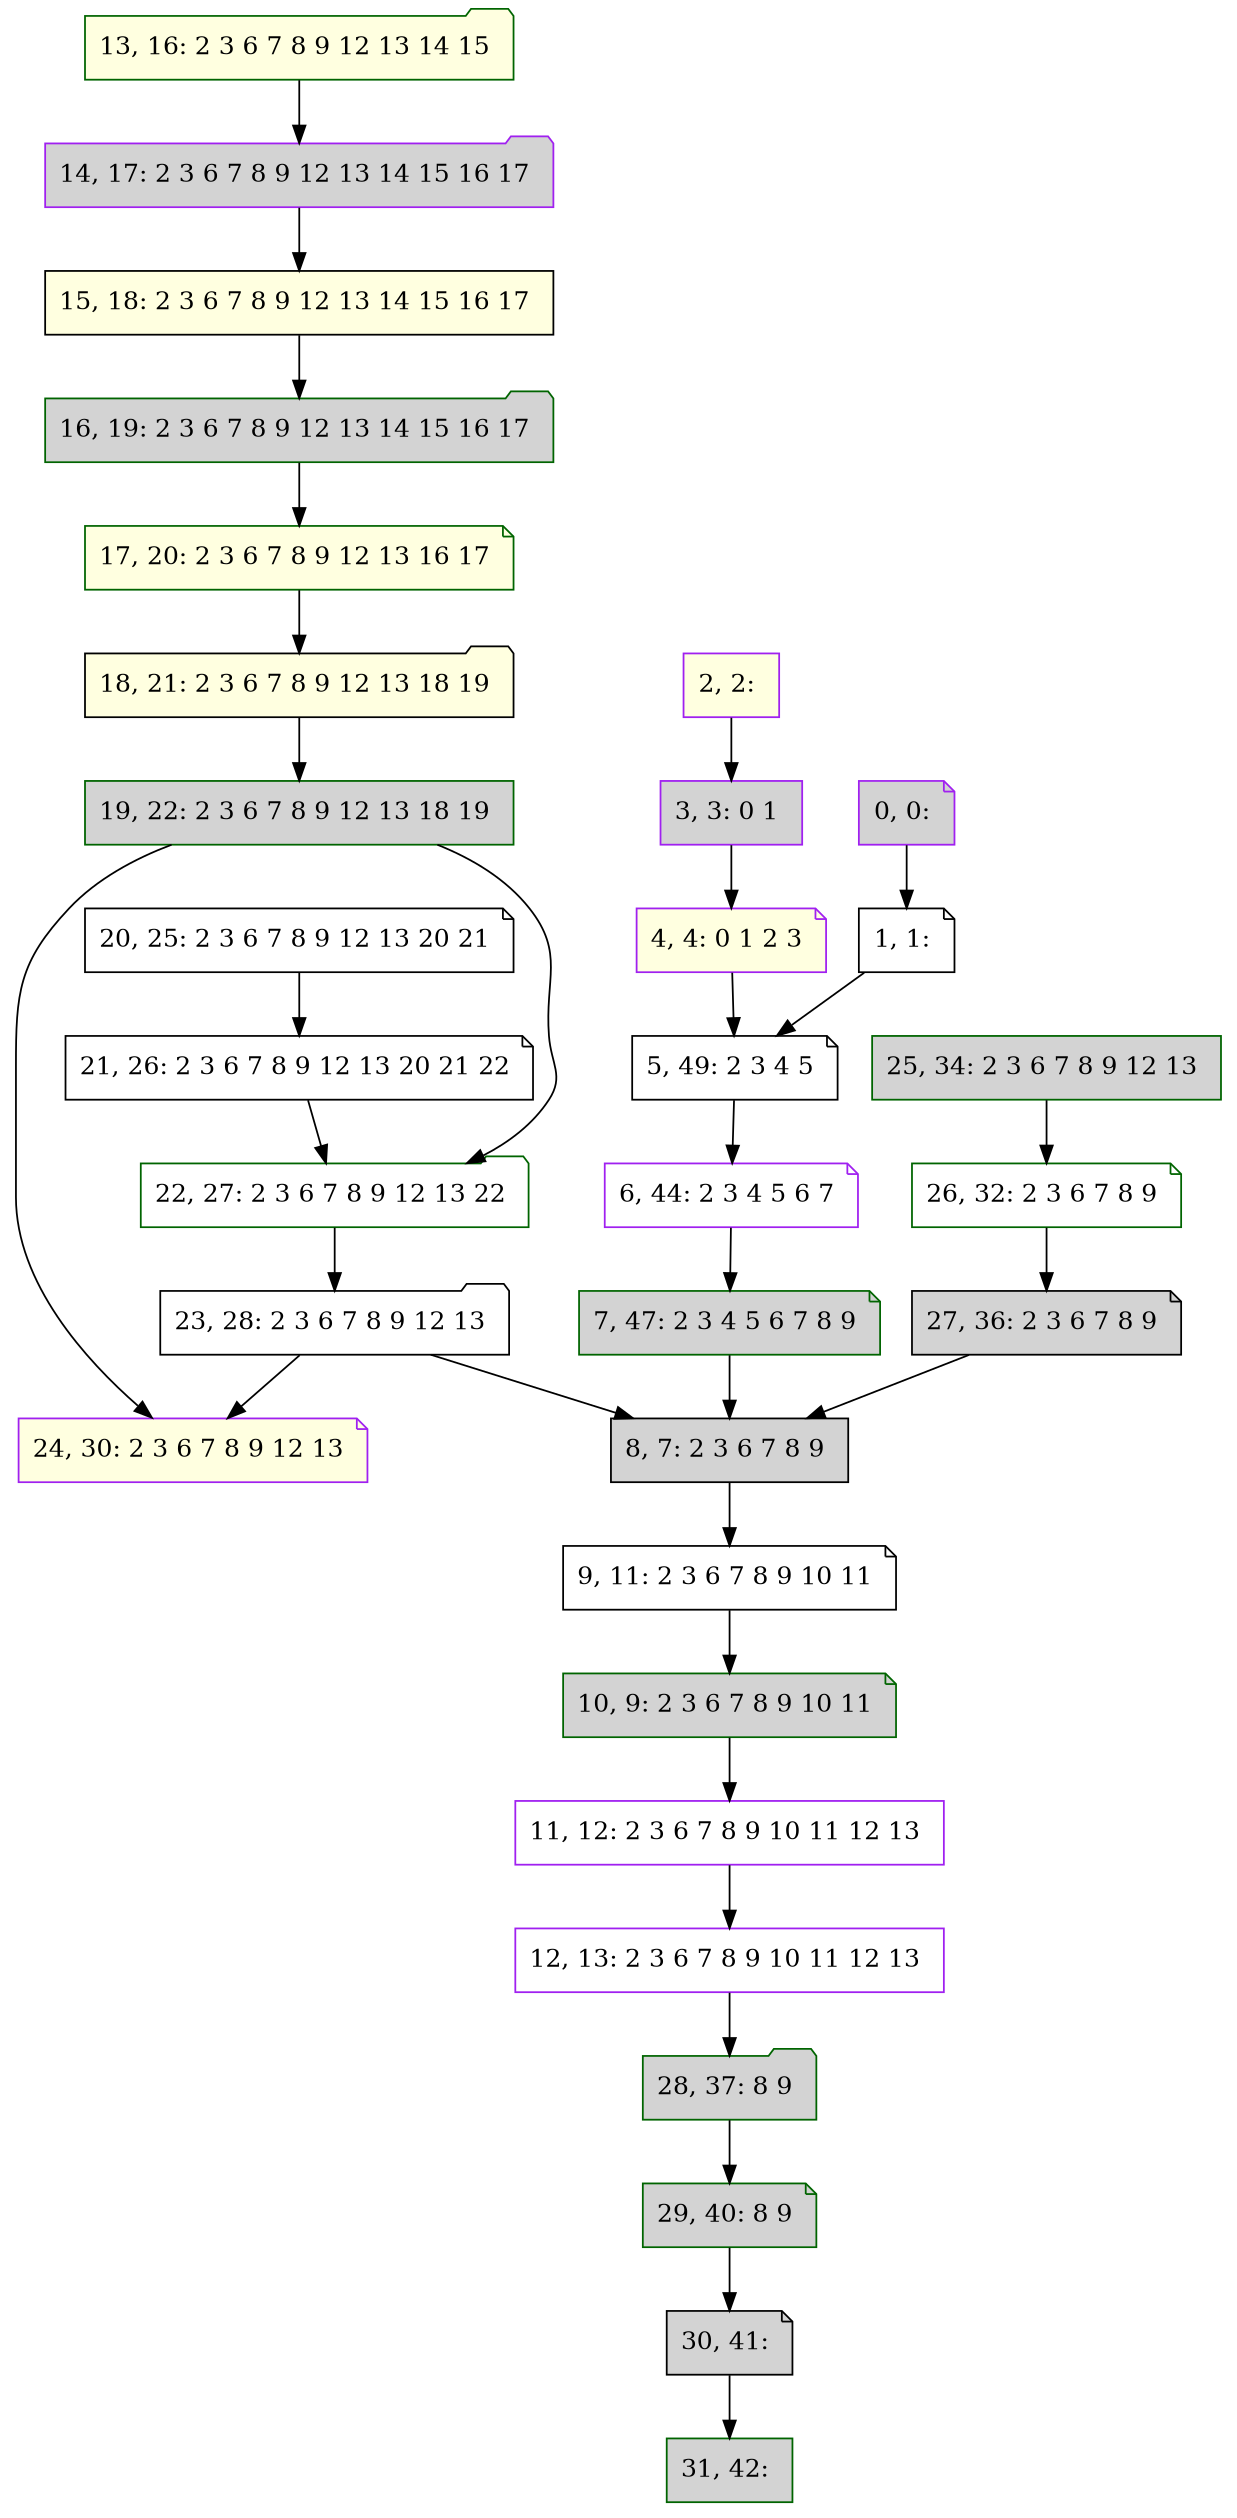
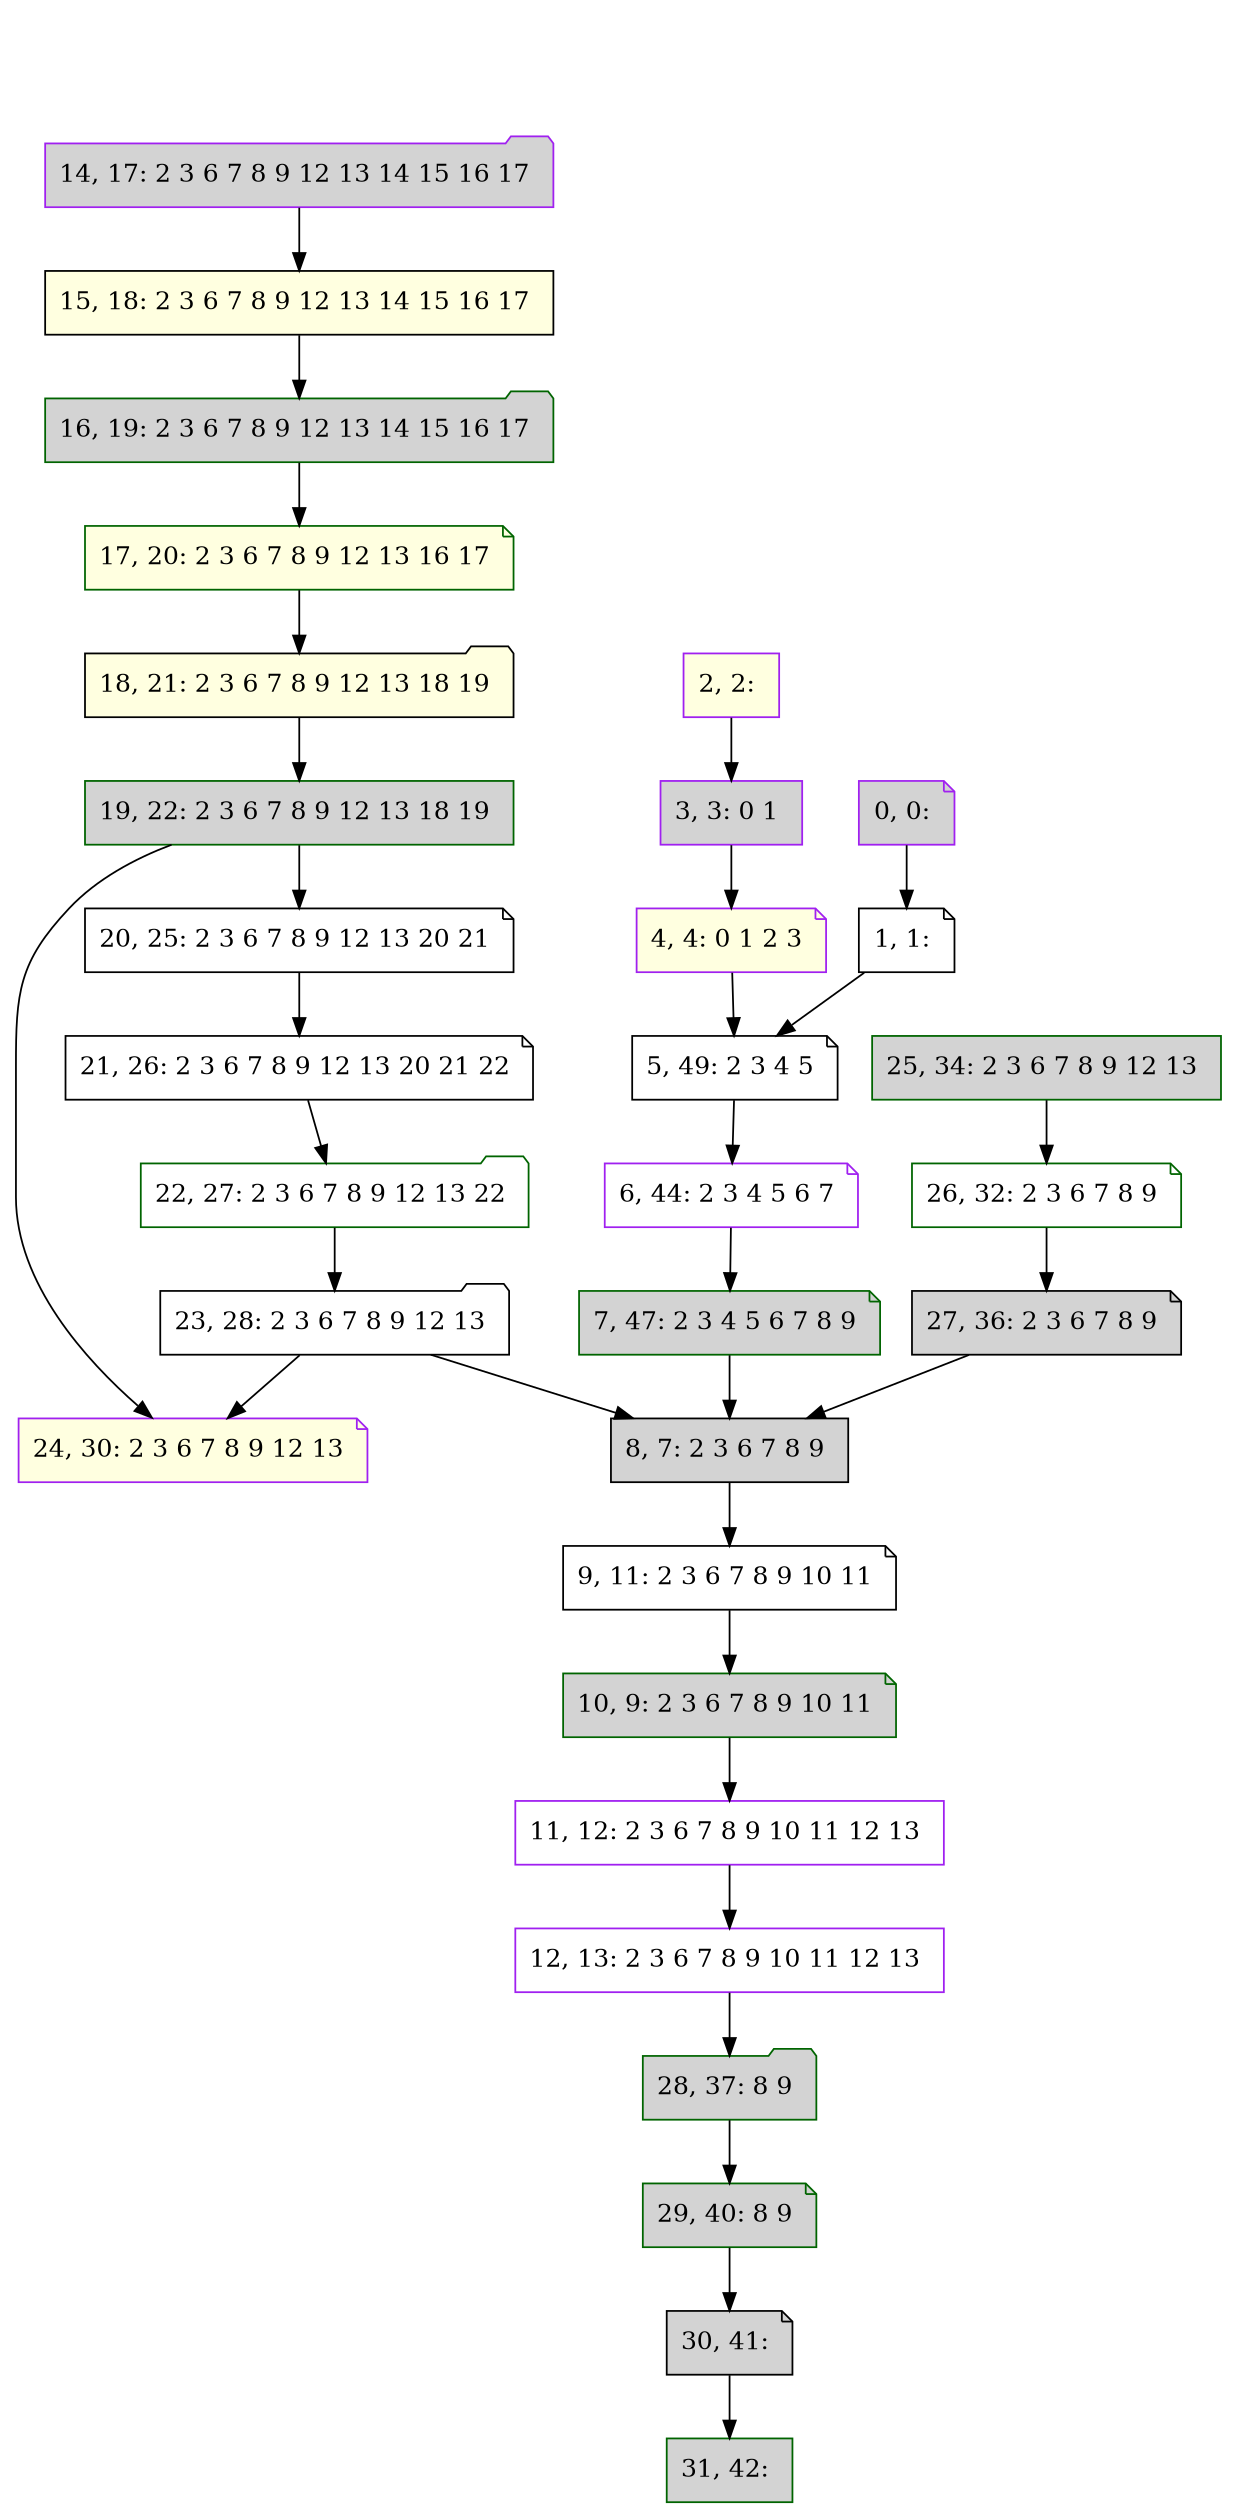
(299, 48) -> none
(550, 990) -> (299, 868)
